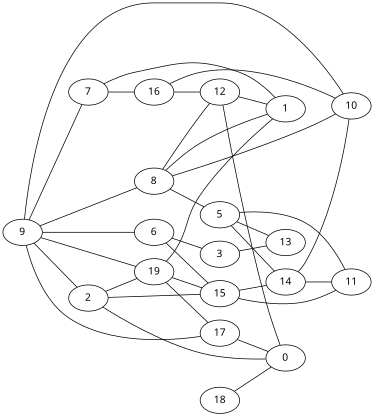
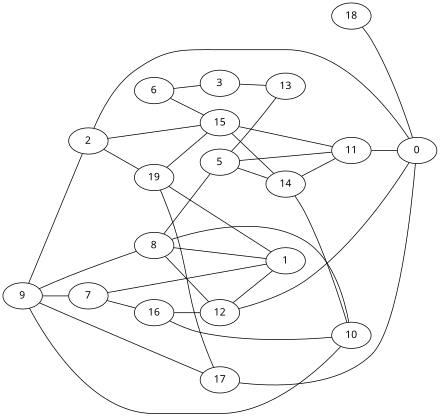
none -> (384, 150)
(88, 232) -> none
(88, 252) -> none
